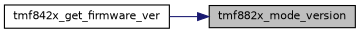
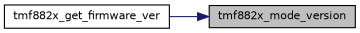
(87, 17) -> (87, 17)
